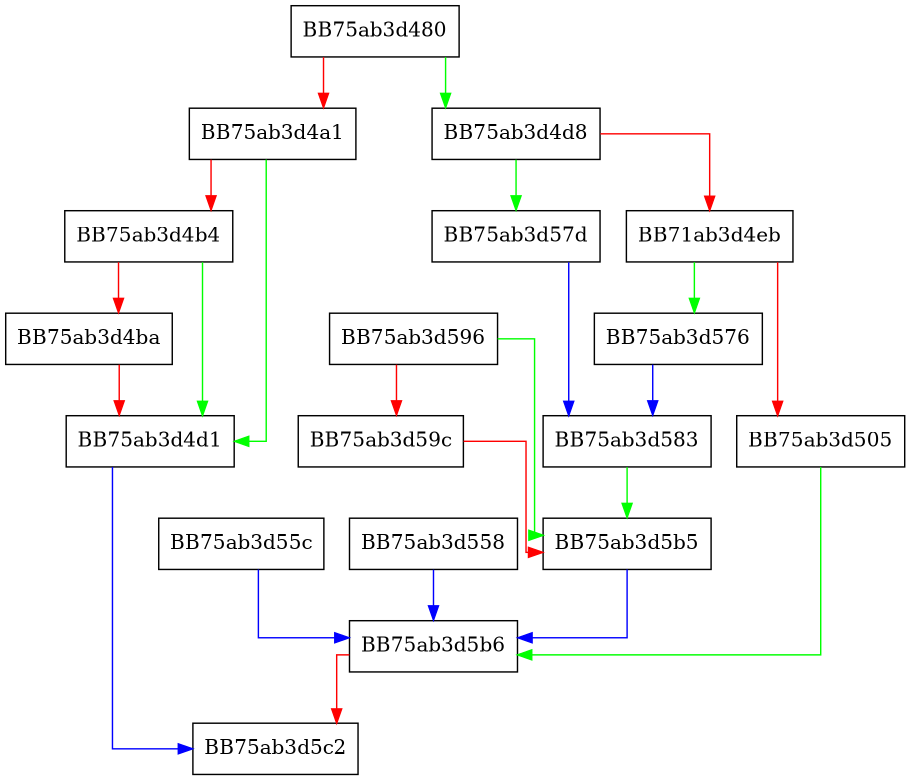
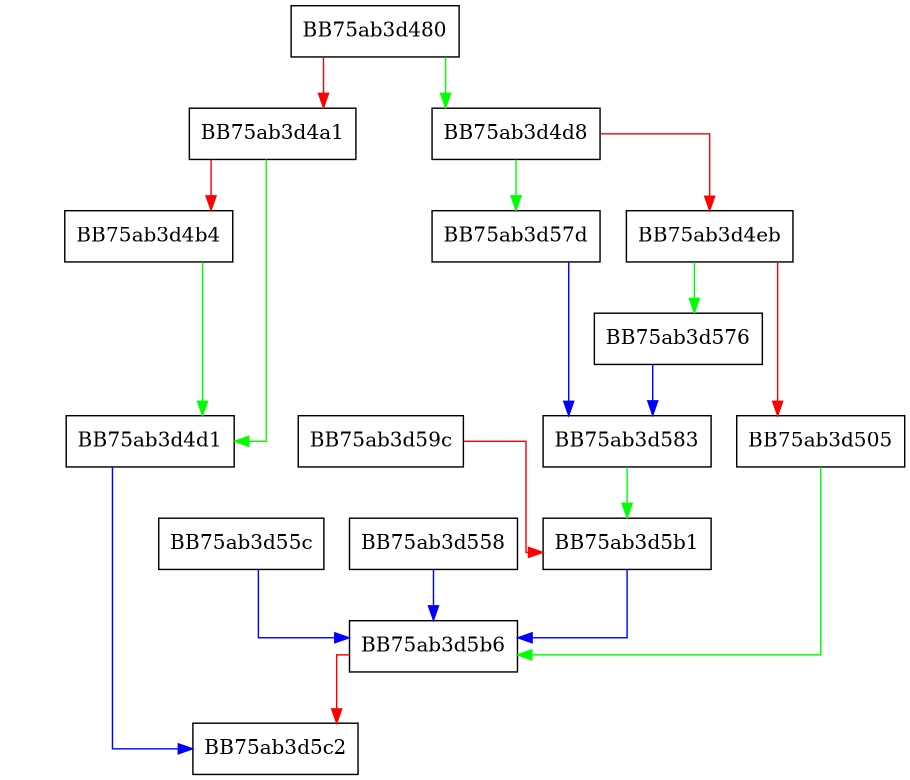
(710, 236) -> (710, 236)
(89, 339) -> none
(414, 339) -> none
(627, 544) -> (627, 544)
